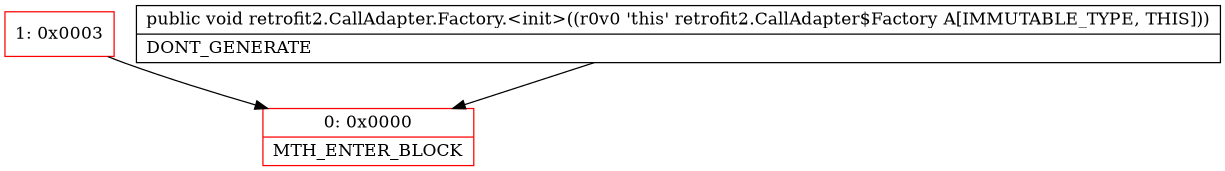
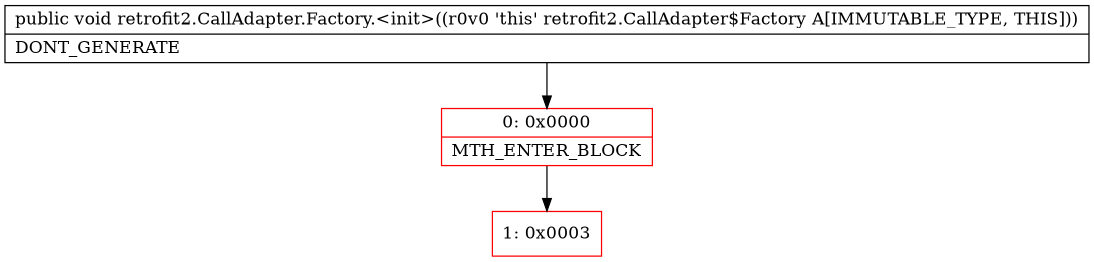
(181, 82) -> (547, 182)
